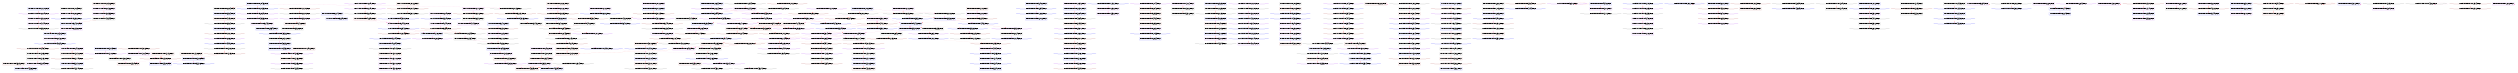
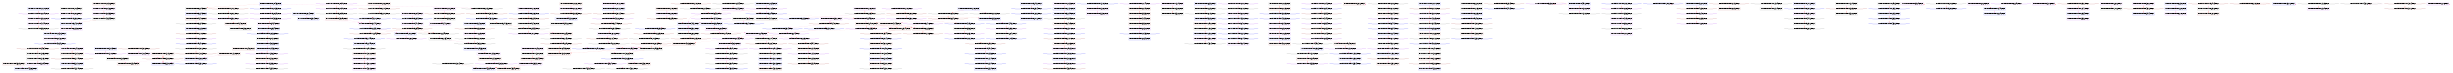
none -> (727, 59)
